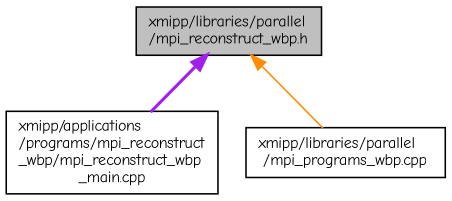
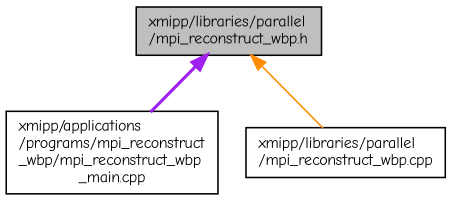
(346, 153) -> (346, 153)
